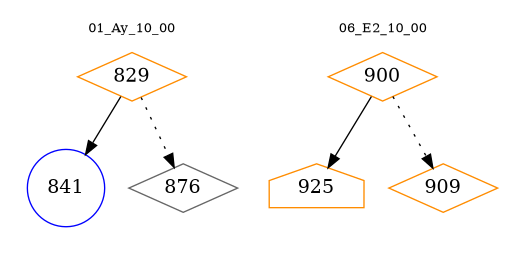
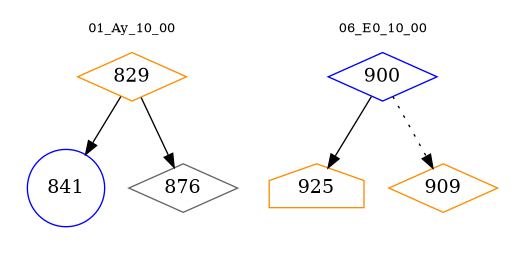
(383, 29) -> (383, 29)
(383, 77) -> (383, 77)
(155, 126) -> (155, 126)
